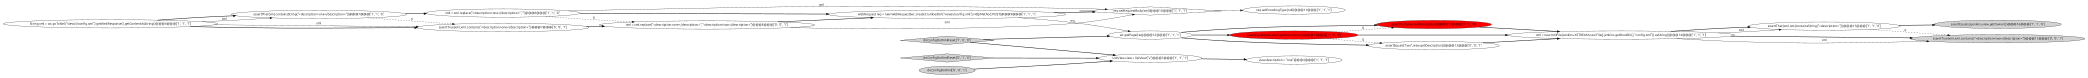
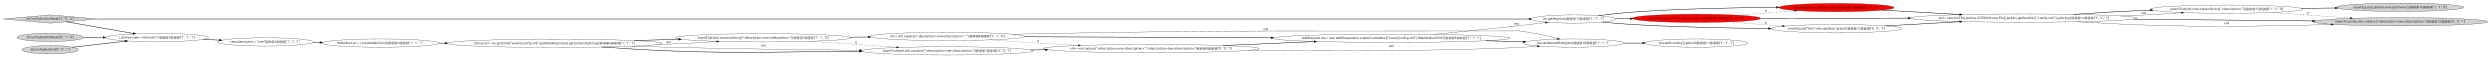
(1150, 11) -> (1574, 43)
(1227, 11) -> (1633, 43)
none -> (380, 43)
(947, 58) -> (50, 37)
